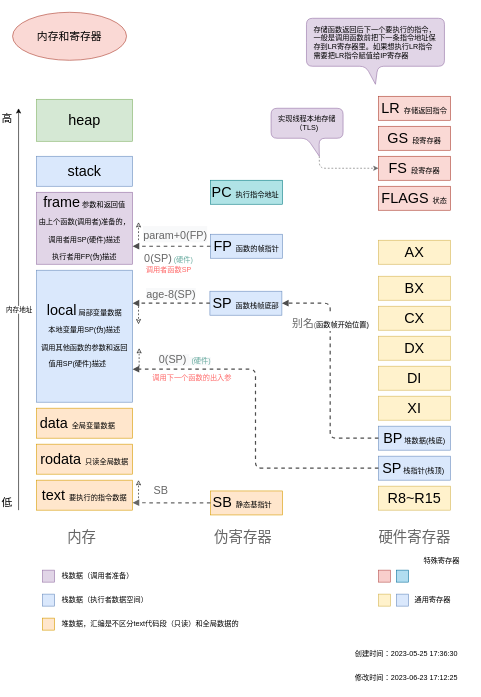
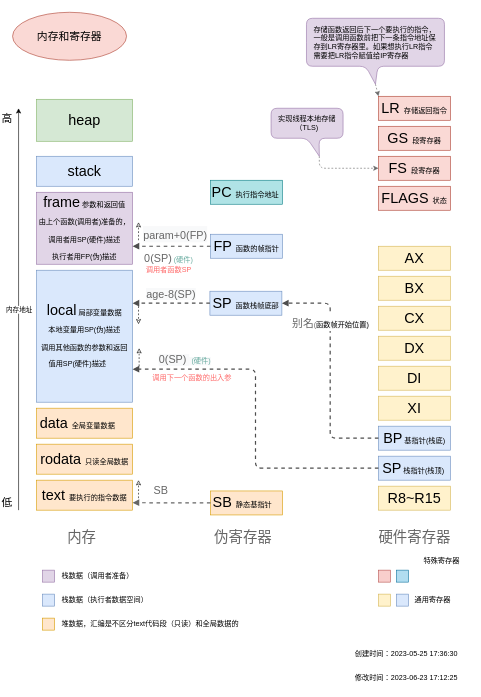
none -> (377, 89)
(414, 252) -> (414, 258)
(414, 438) -> (414, 438)
